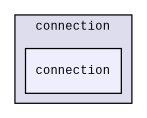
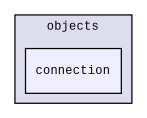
(73, 27) -> (73, 27)
